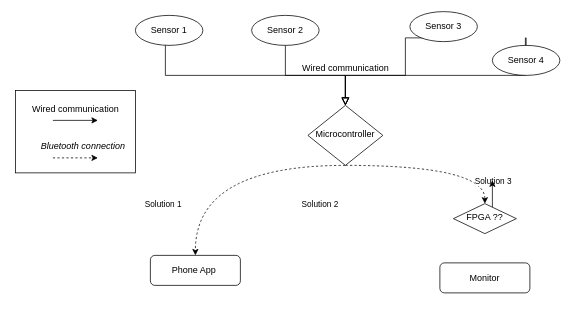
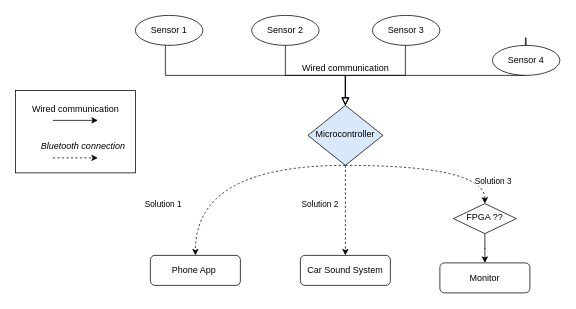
(444, 27) -> (406, 30)
(345, 135) -> (345, 135)
(492, 196) -> (485, 250)
none -> (345, 208)
none -> (345, 270)
